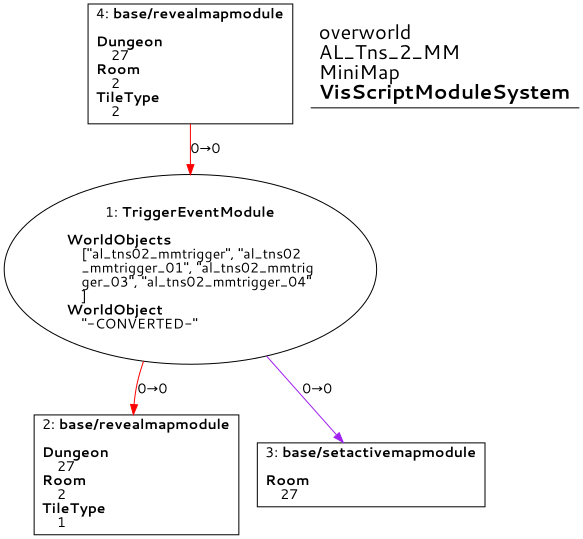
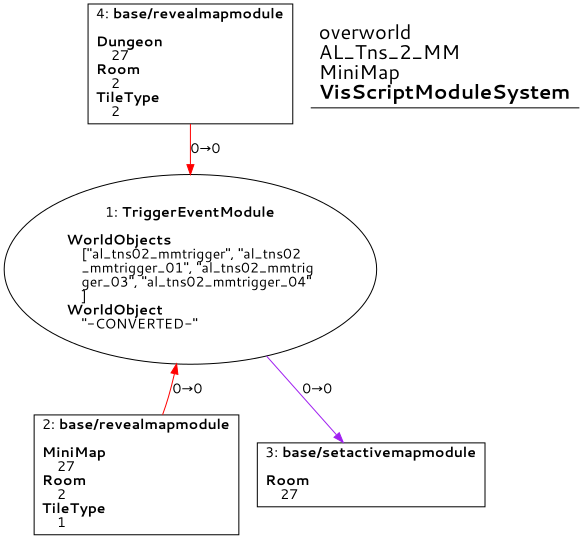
(137, 383) -> (169, 394)
(76, 453) -> (74, 453)
